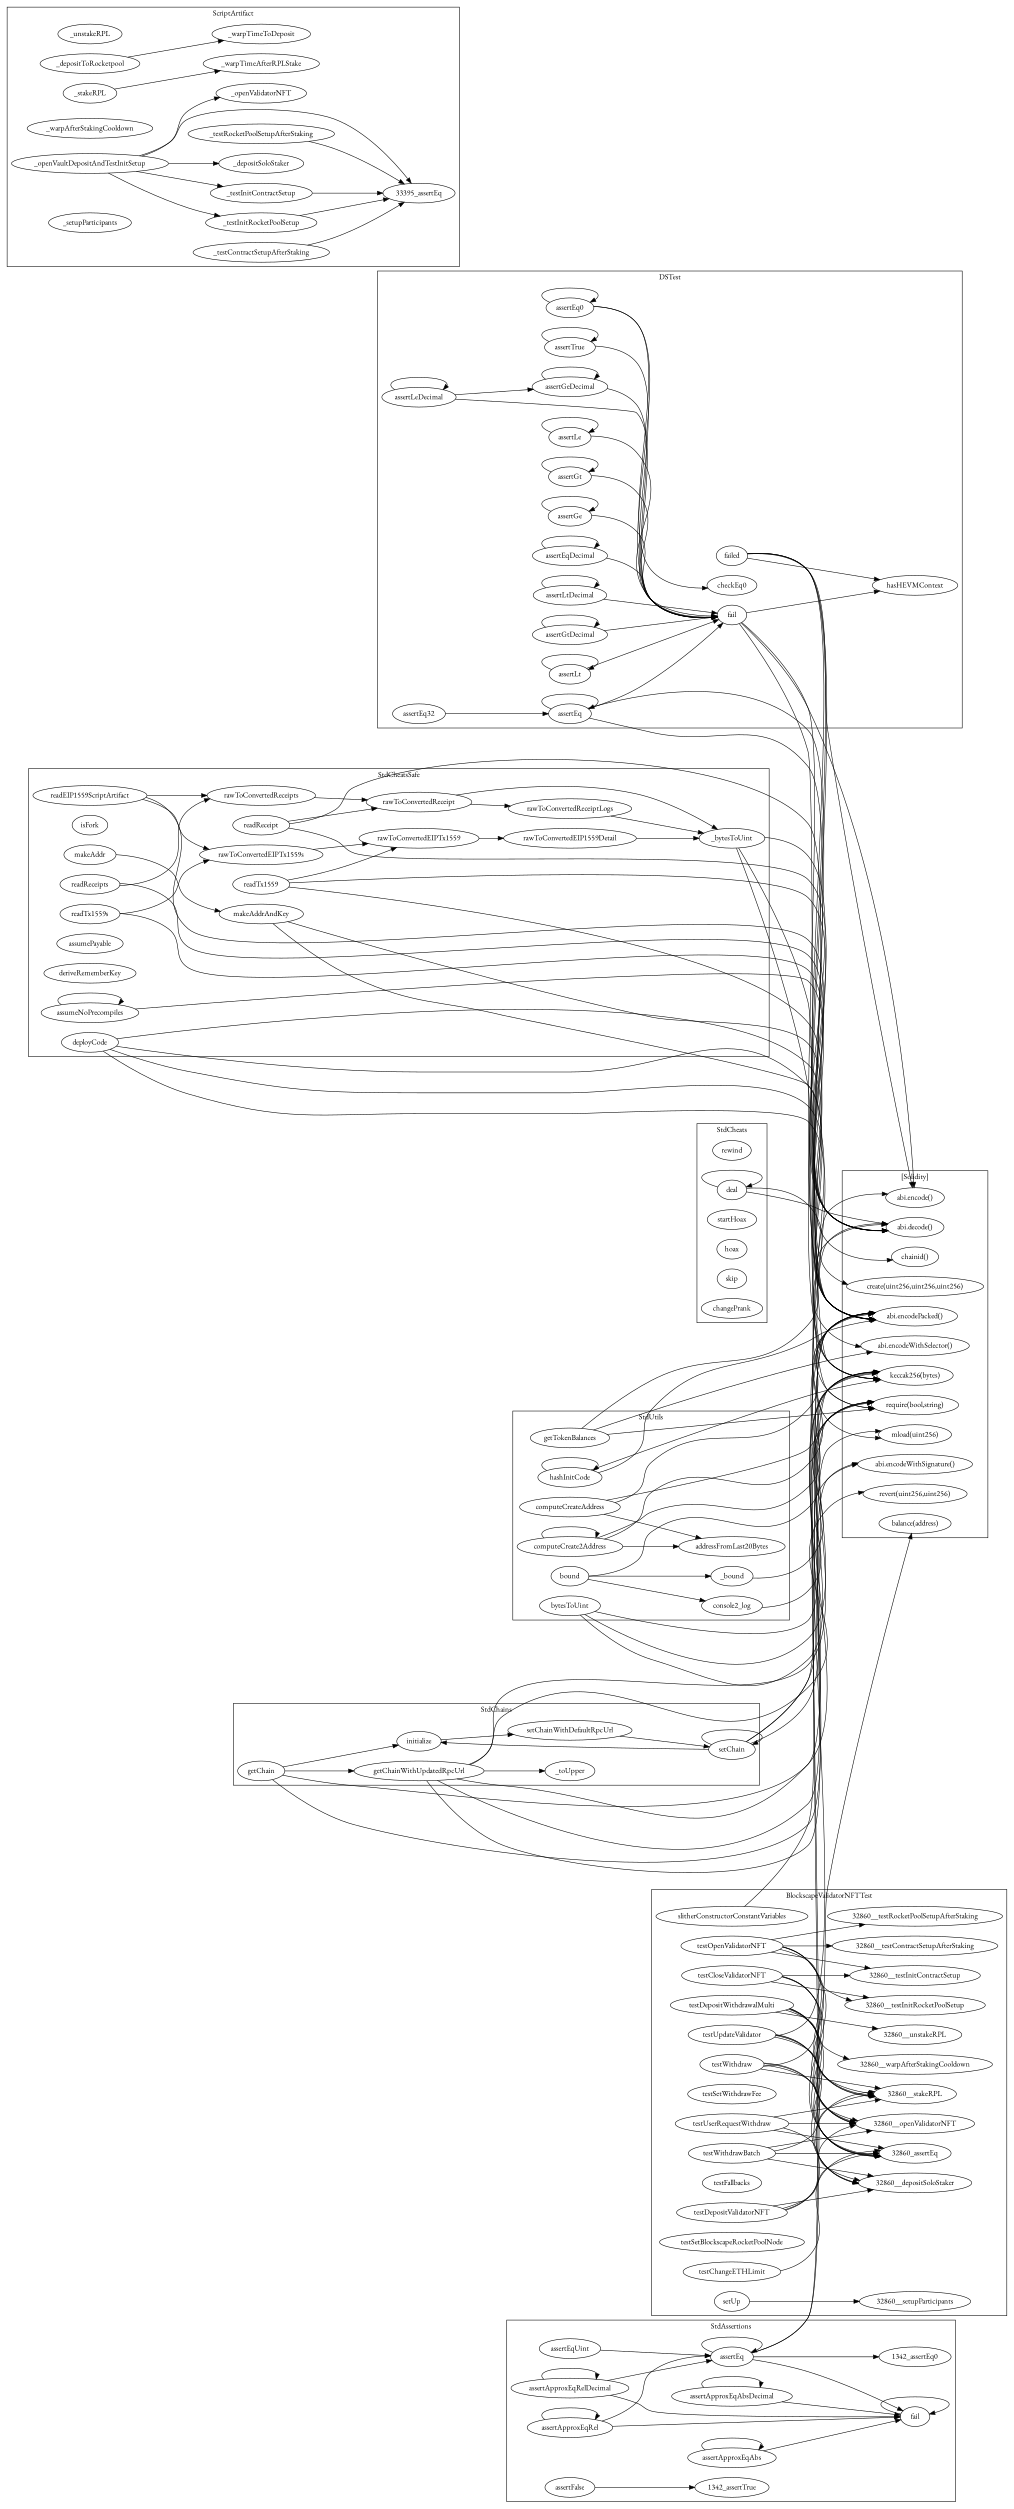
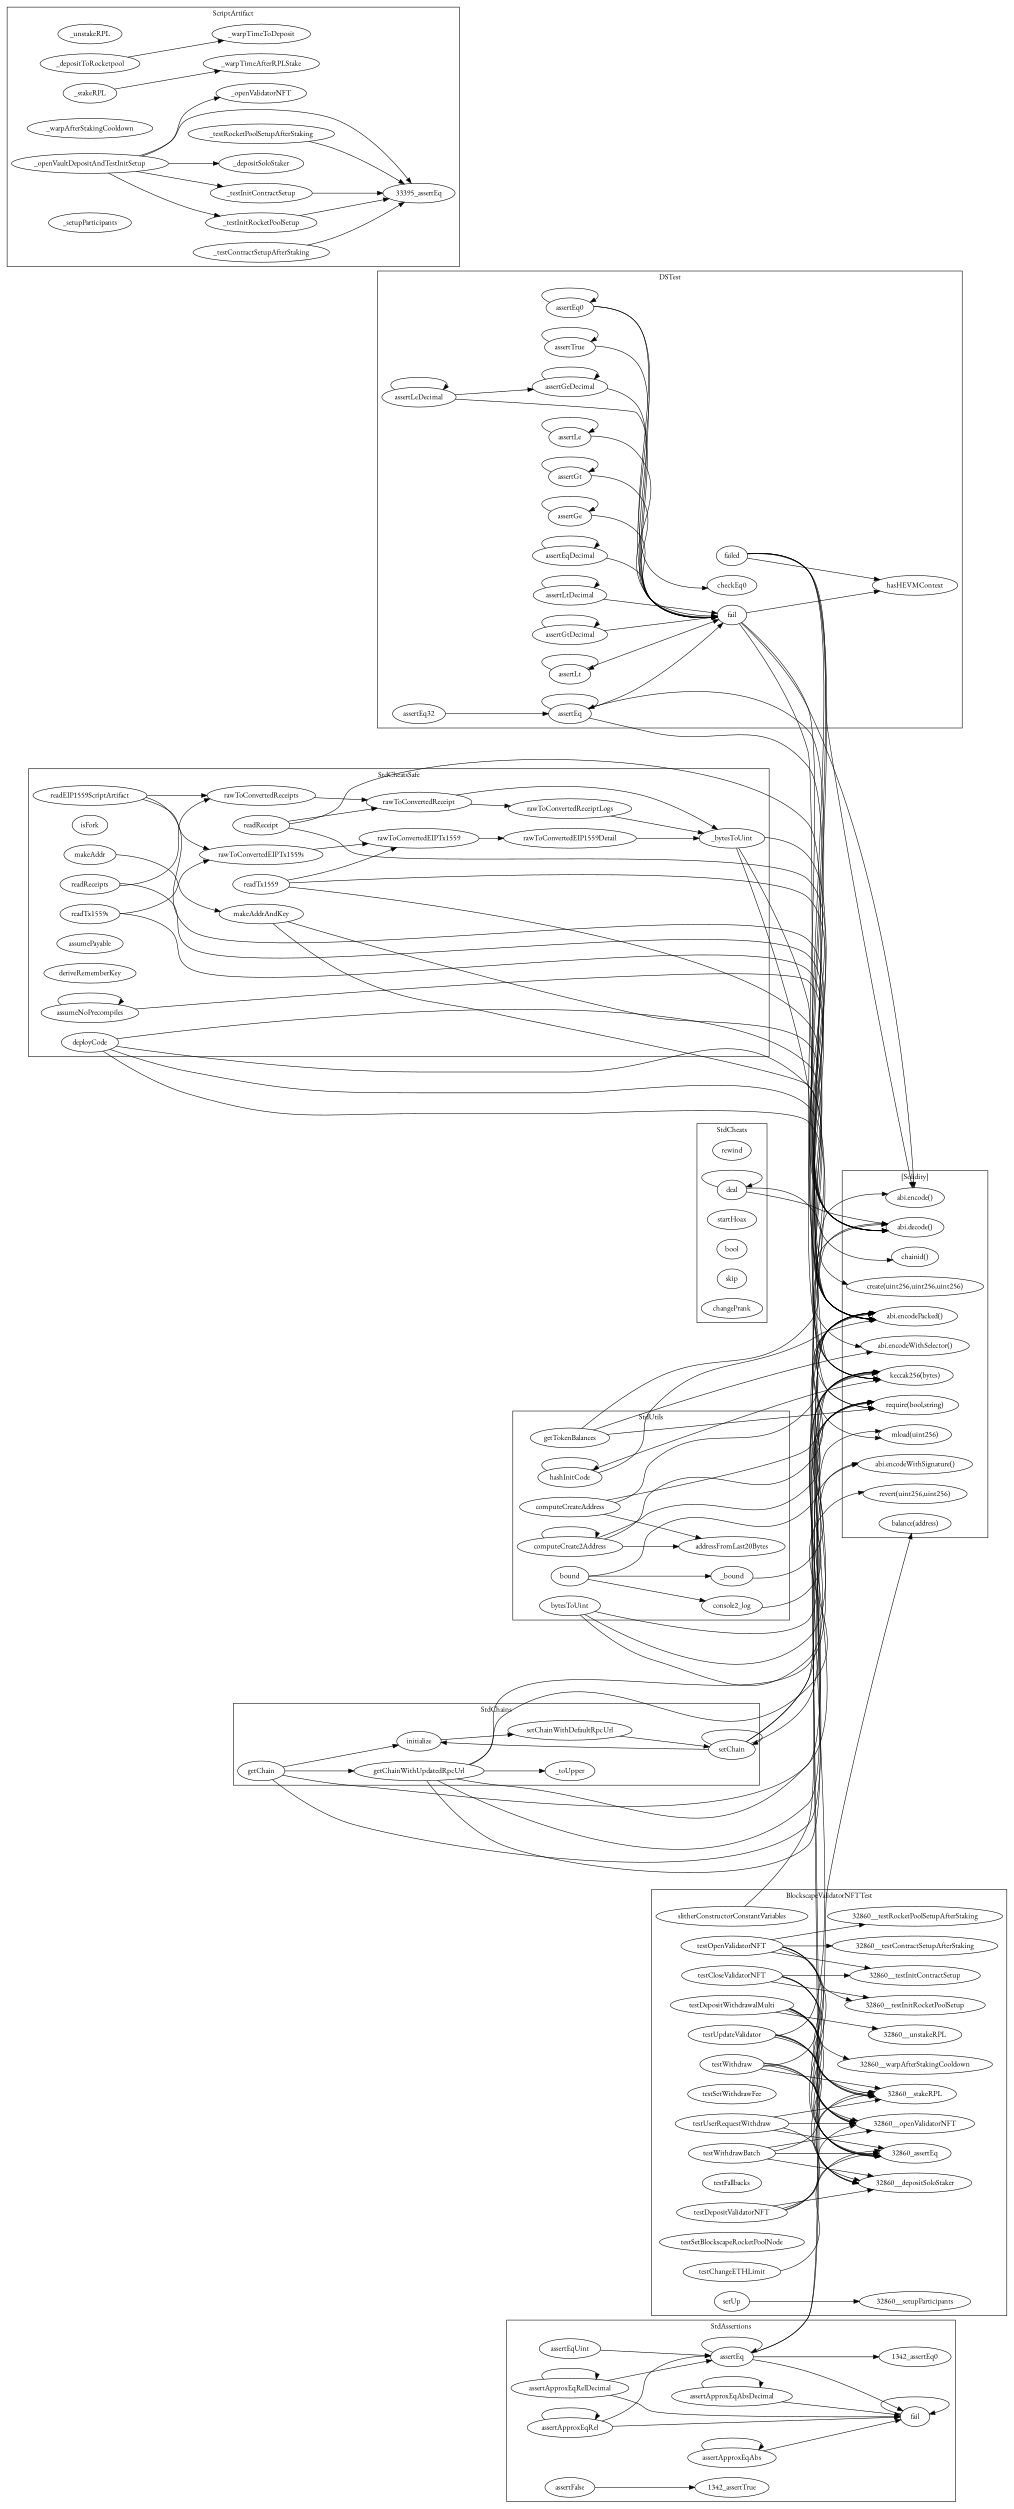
(732, 1249) -> (732, 1249)
